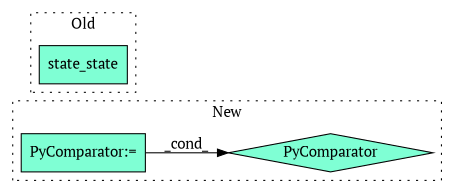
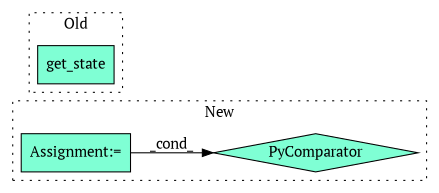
(83, 65) -> (76, 65)
(83, 153) -> (76, 153)
